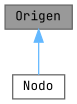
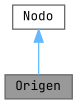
(39, 58) -> (39, 58)
